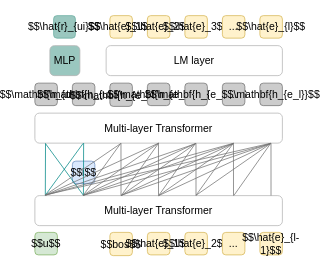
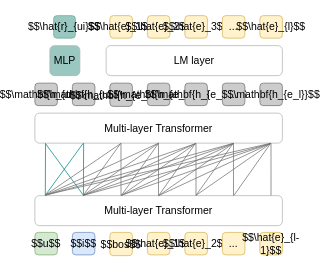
(84, 172) -> (84, 243)
